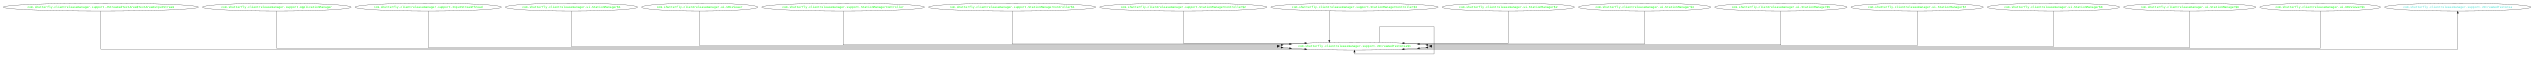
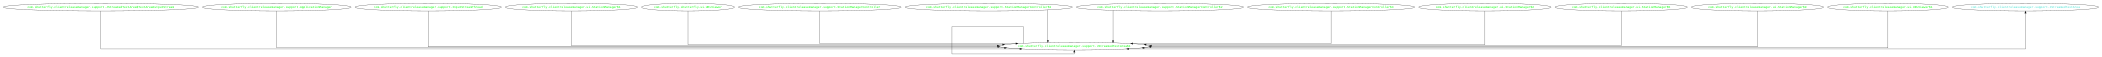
(700, 7) -> (688, 7)
(1645, 7) -> none
(1917, 7) -> none
(2053, 7) -> none
